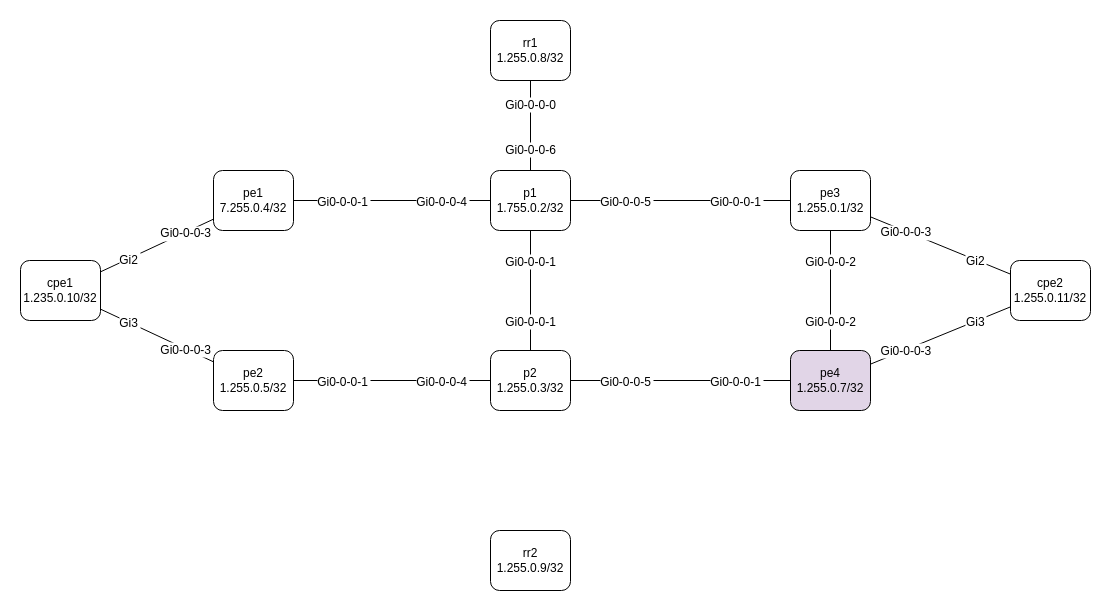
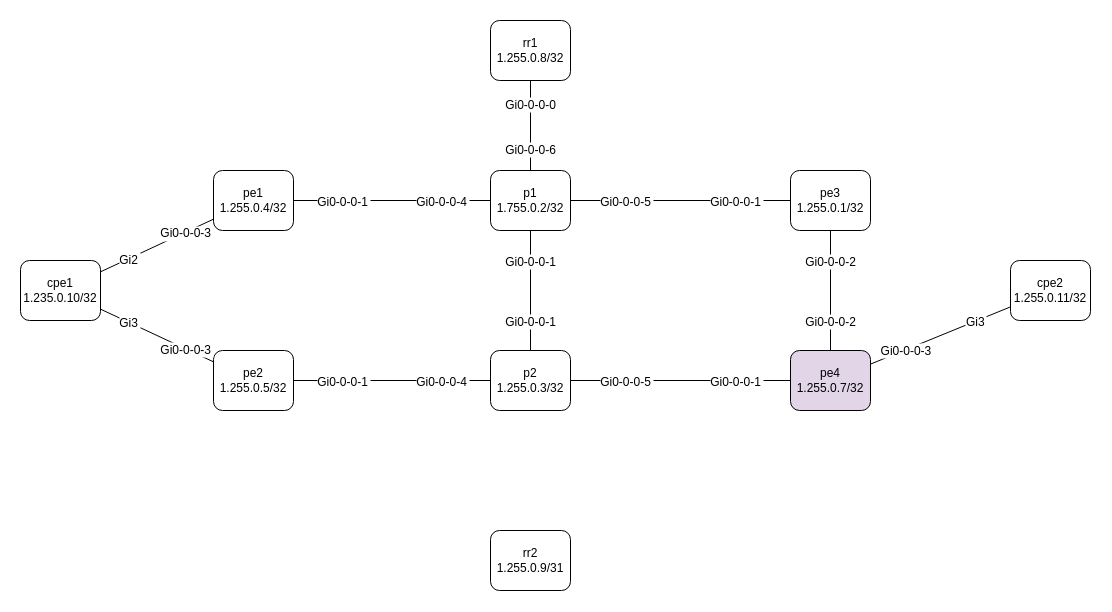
(254, 201) -> (254, 201)
(969, 257) -> none
(531, 561) -> (531, 561)
